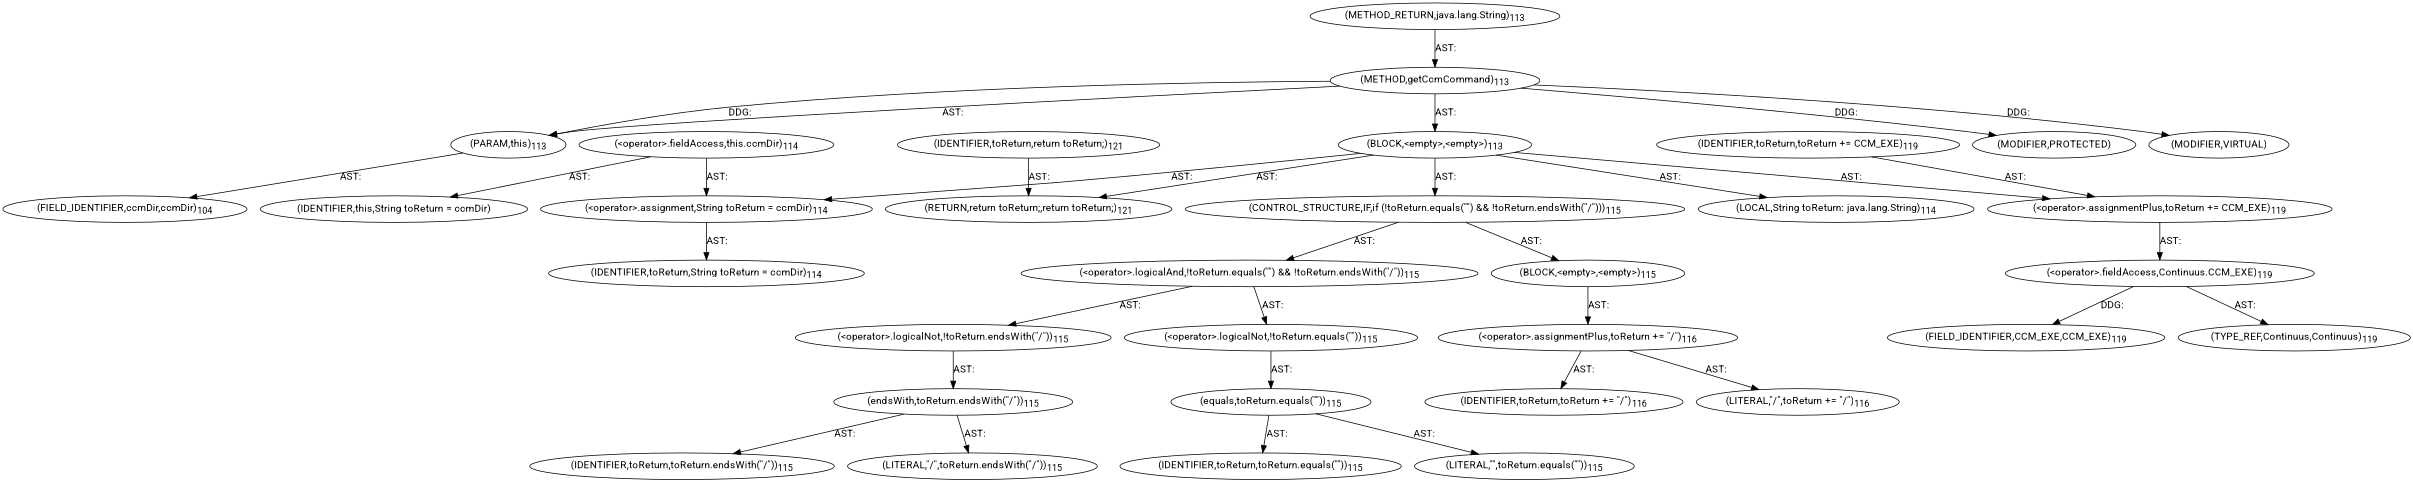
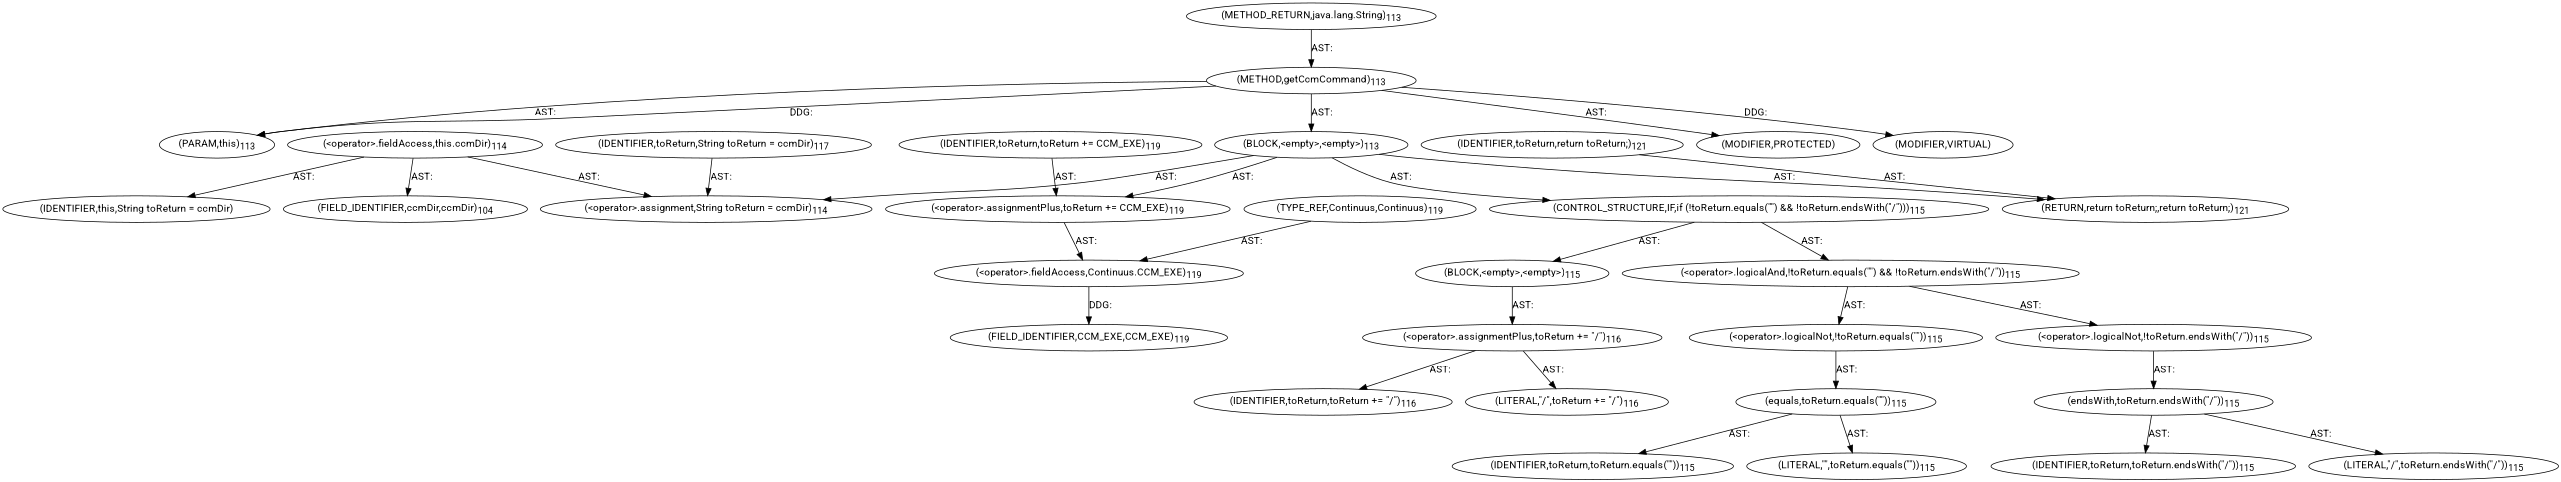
(1848, 113) -> (1598, 113)
(330, 175) -> (411, 173)
(1836, 209) -> none
(706, 238) -> (710, 173)
(814, 272) -> (821, 144)
(2224, 304) -> (1229, 240)
